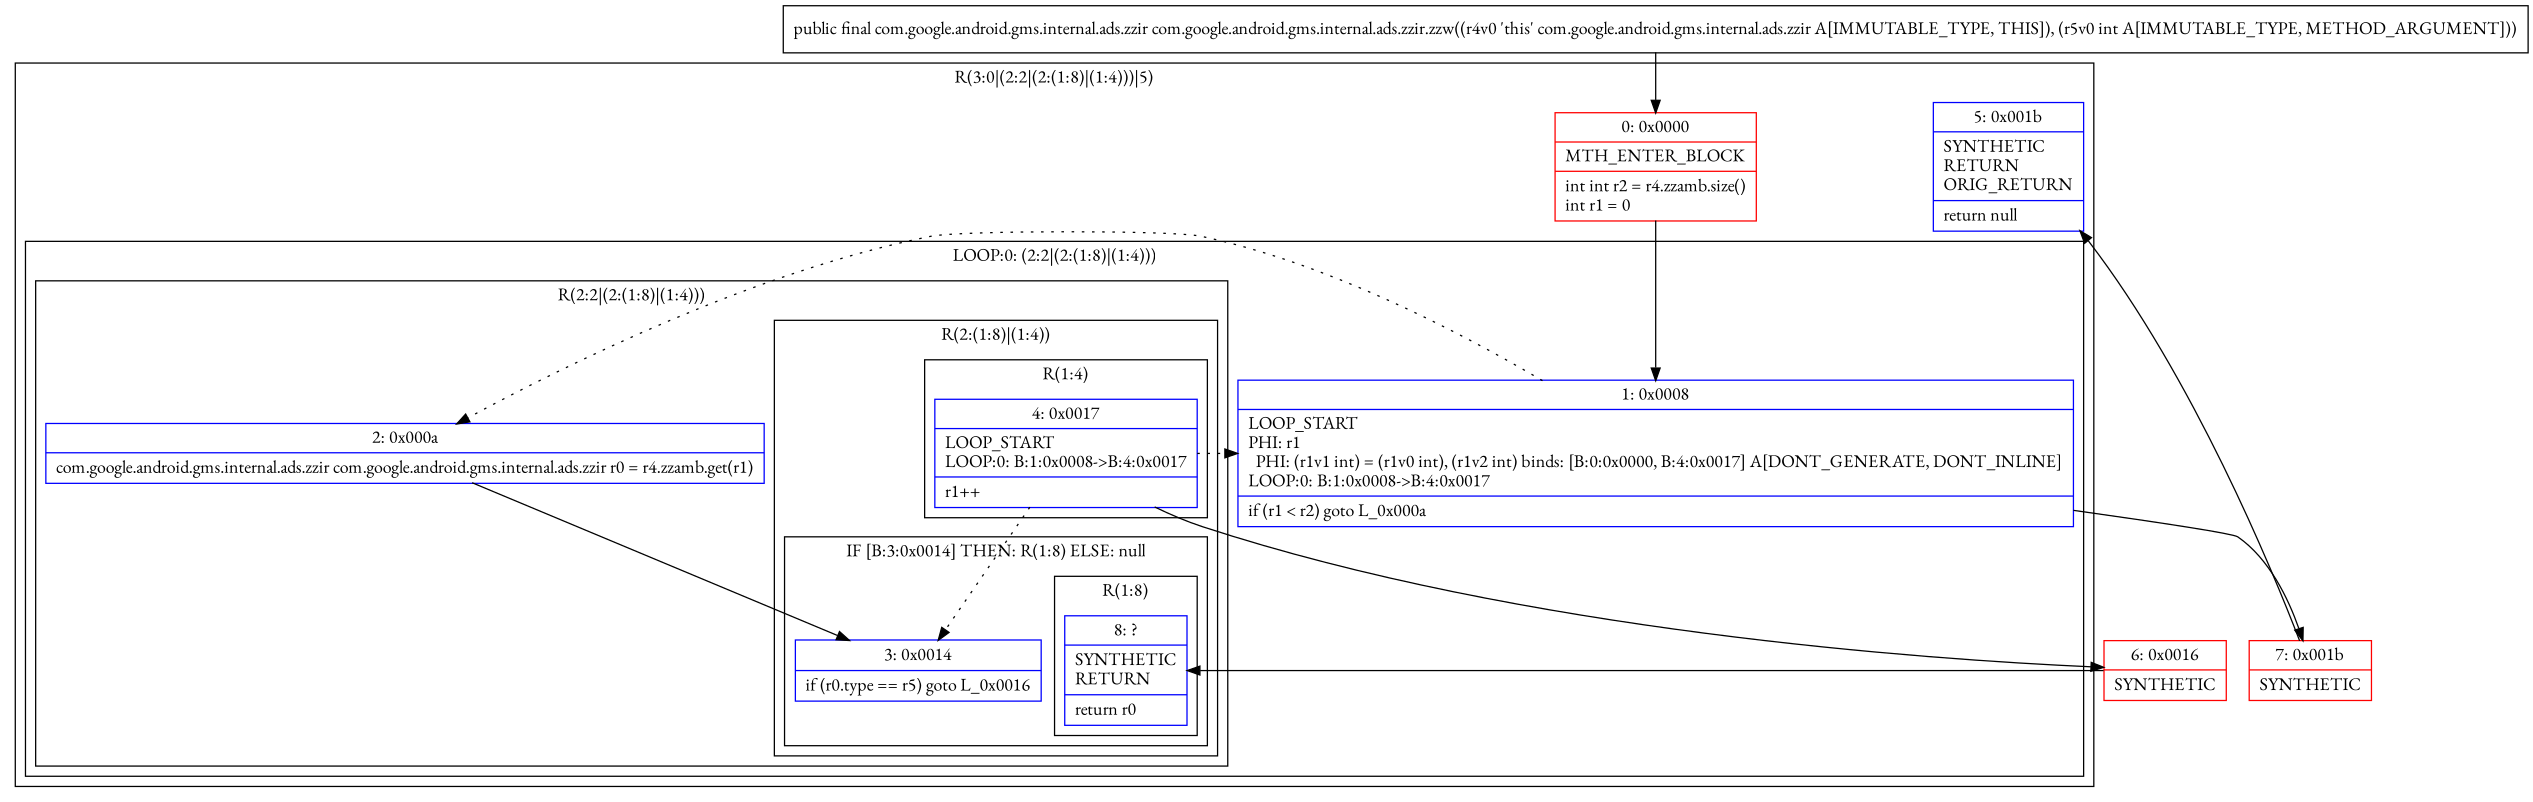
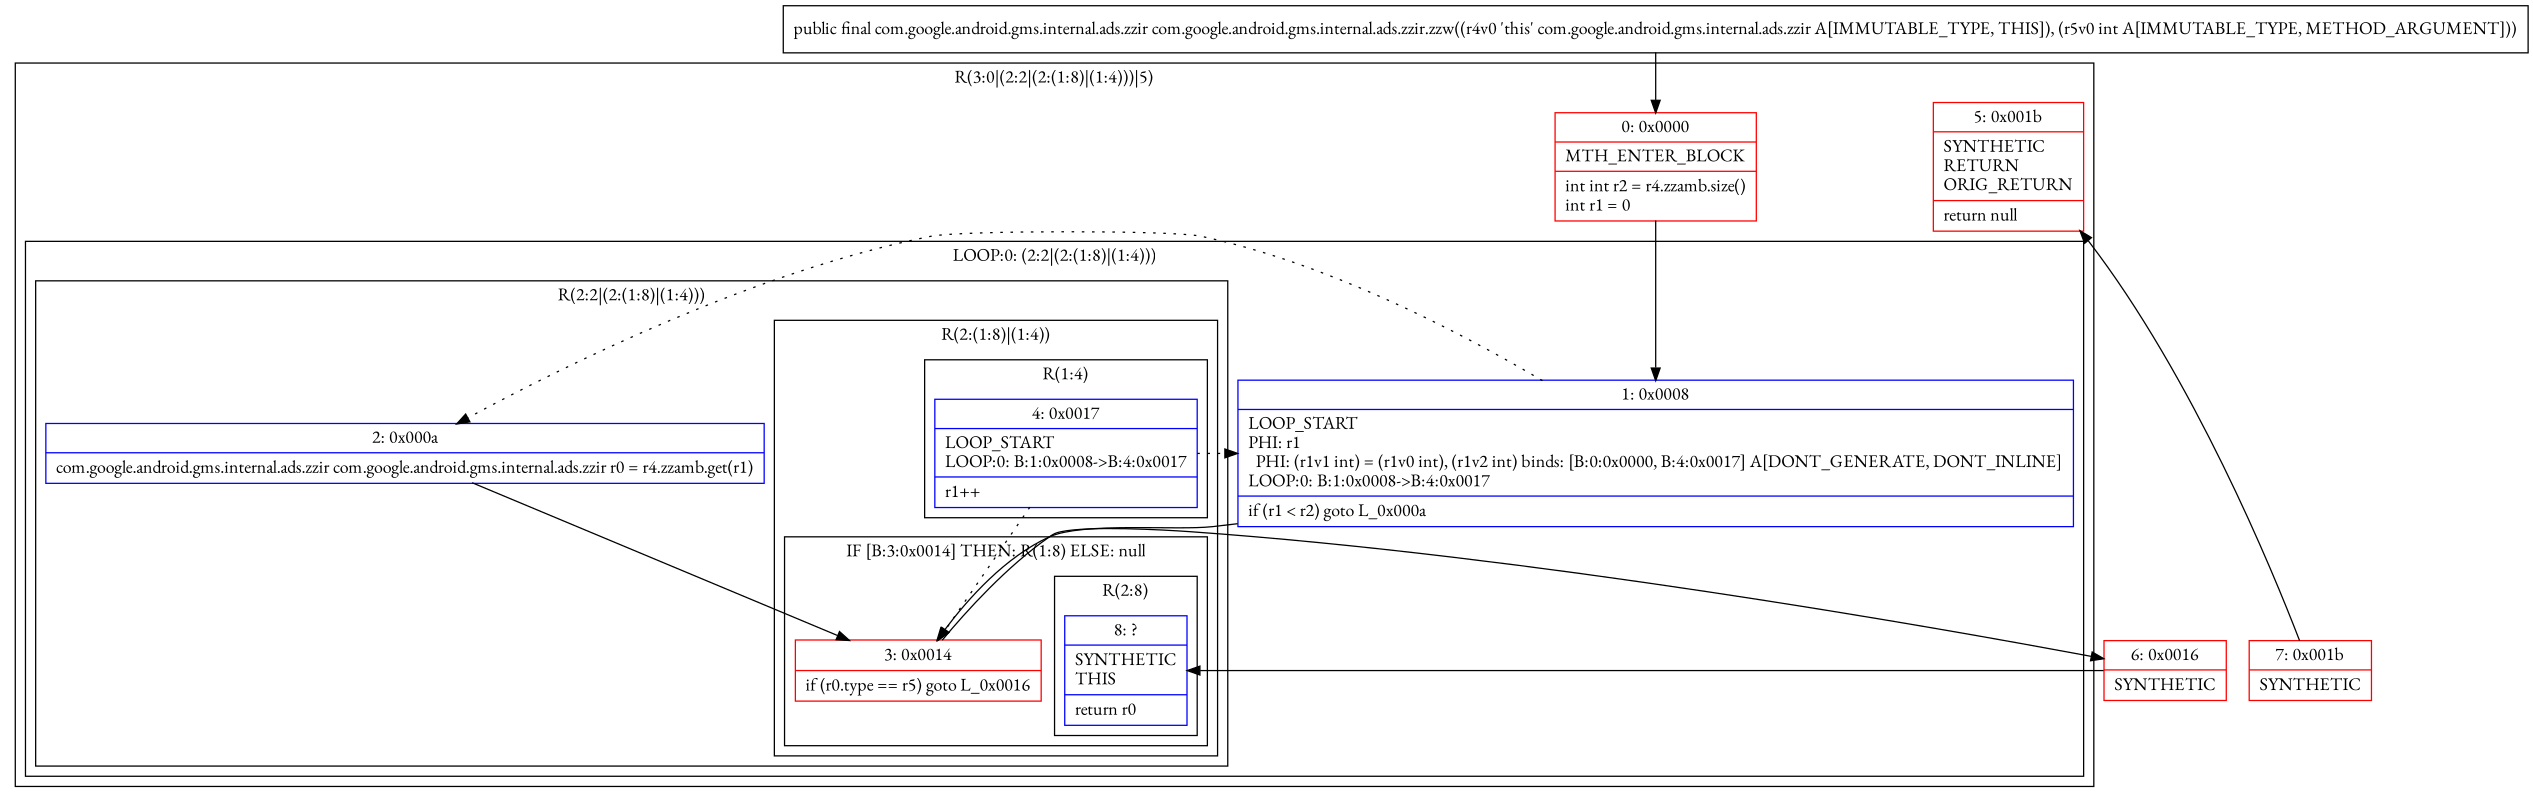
(2008, 167) -> (2008, 167)
(2211, 531) -> (1073, 531)
(1126, 591) -> (1126, 591)
(1617, 620) -> (1498, 563)
(918, 671) -> (918, 671)
(1113, 679) -> (1096, 679)
